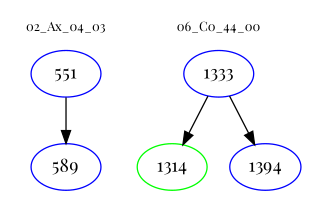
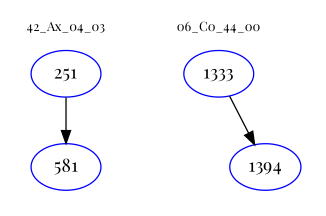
(66, 28) -> (66, 28)
(66, 74) -> (66, 74)
(66, 167) -> (66, 167)
(172, 167) -> none
